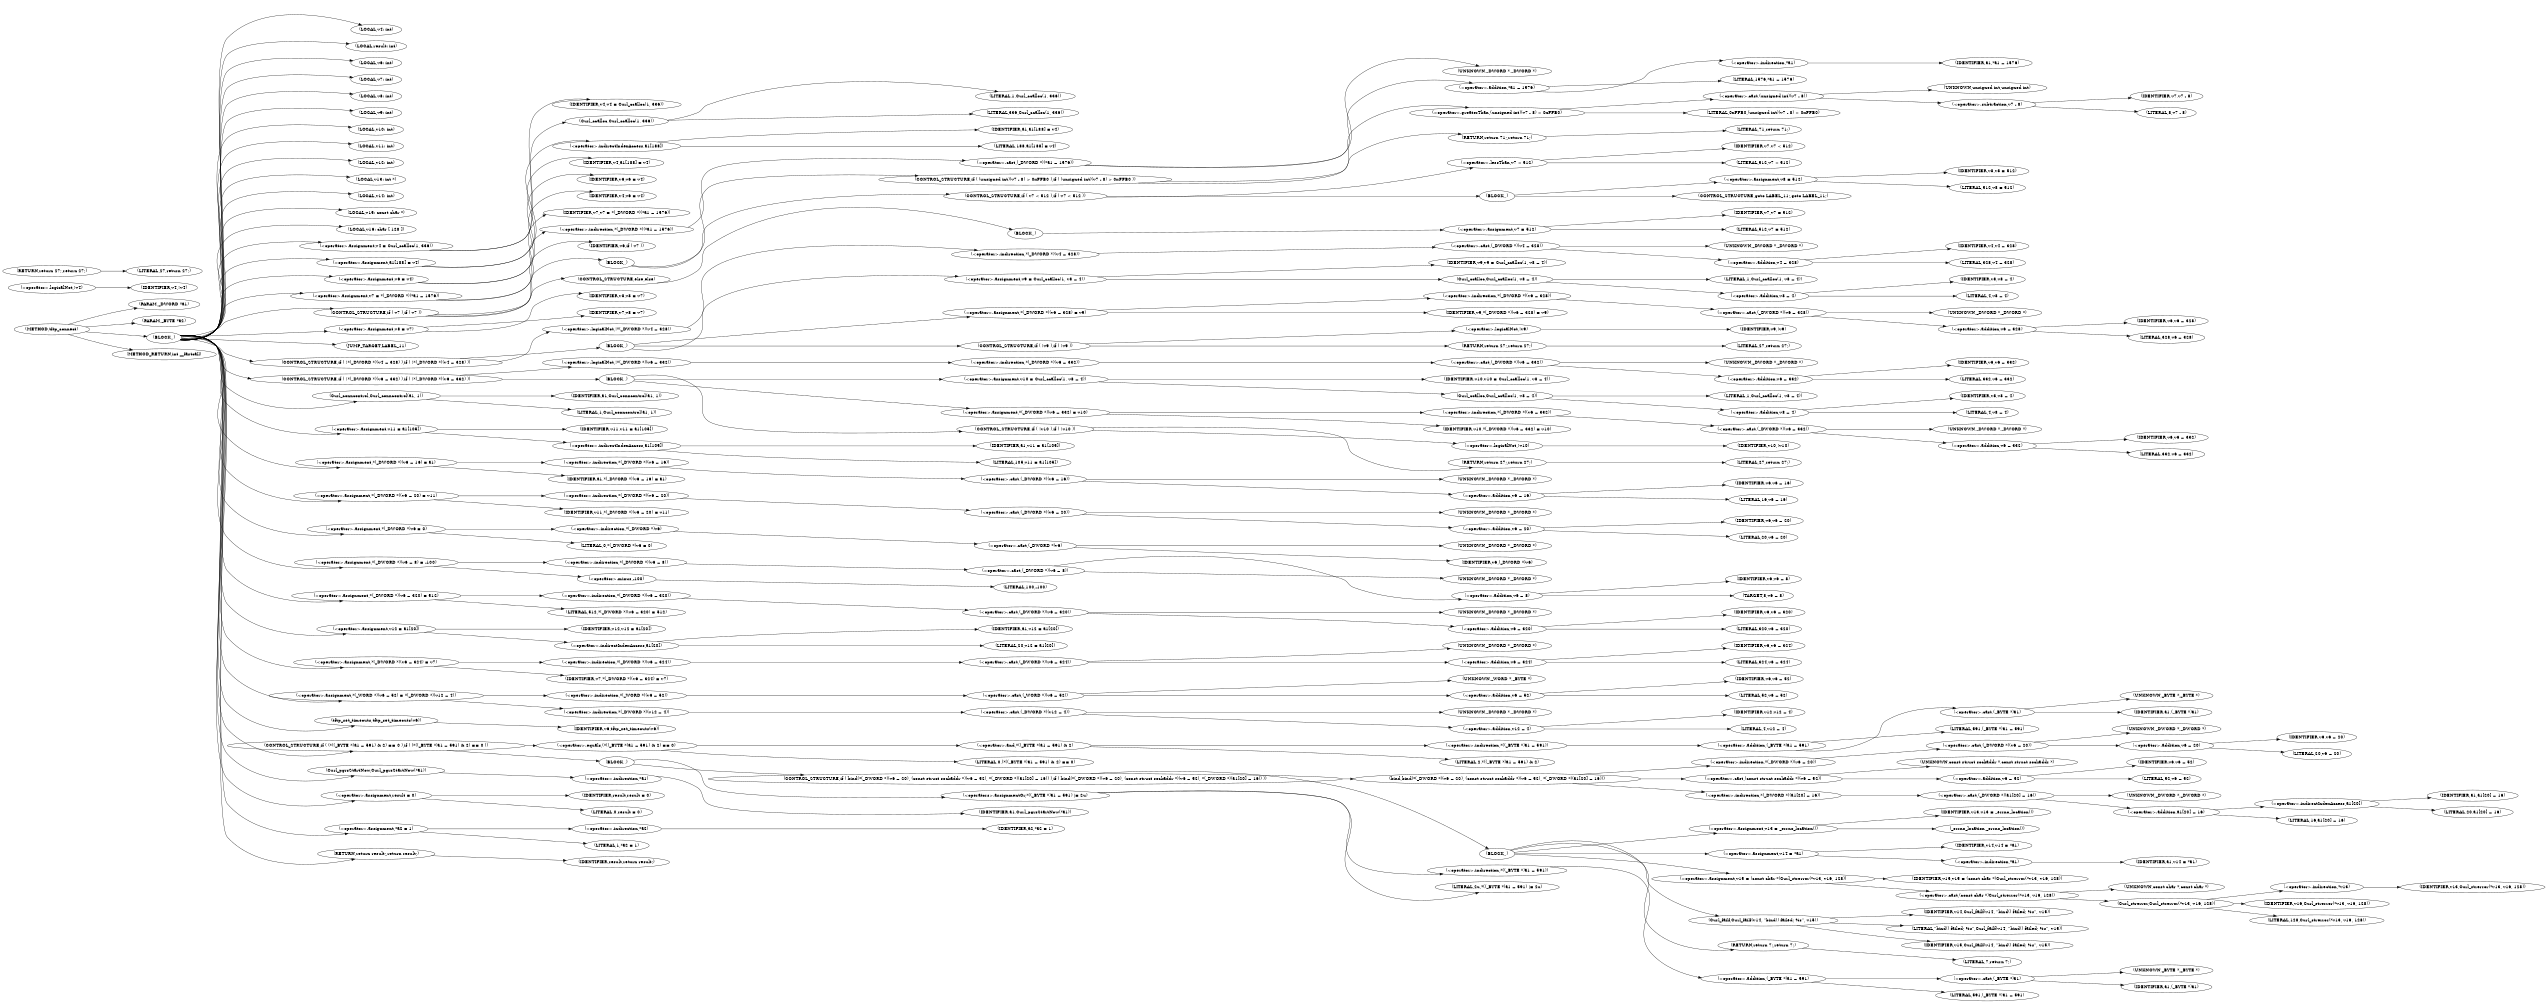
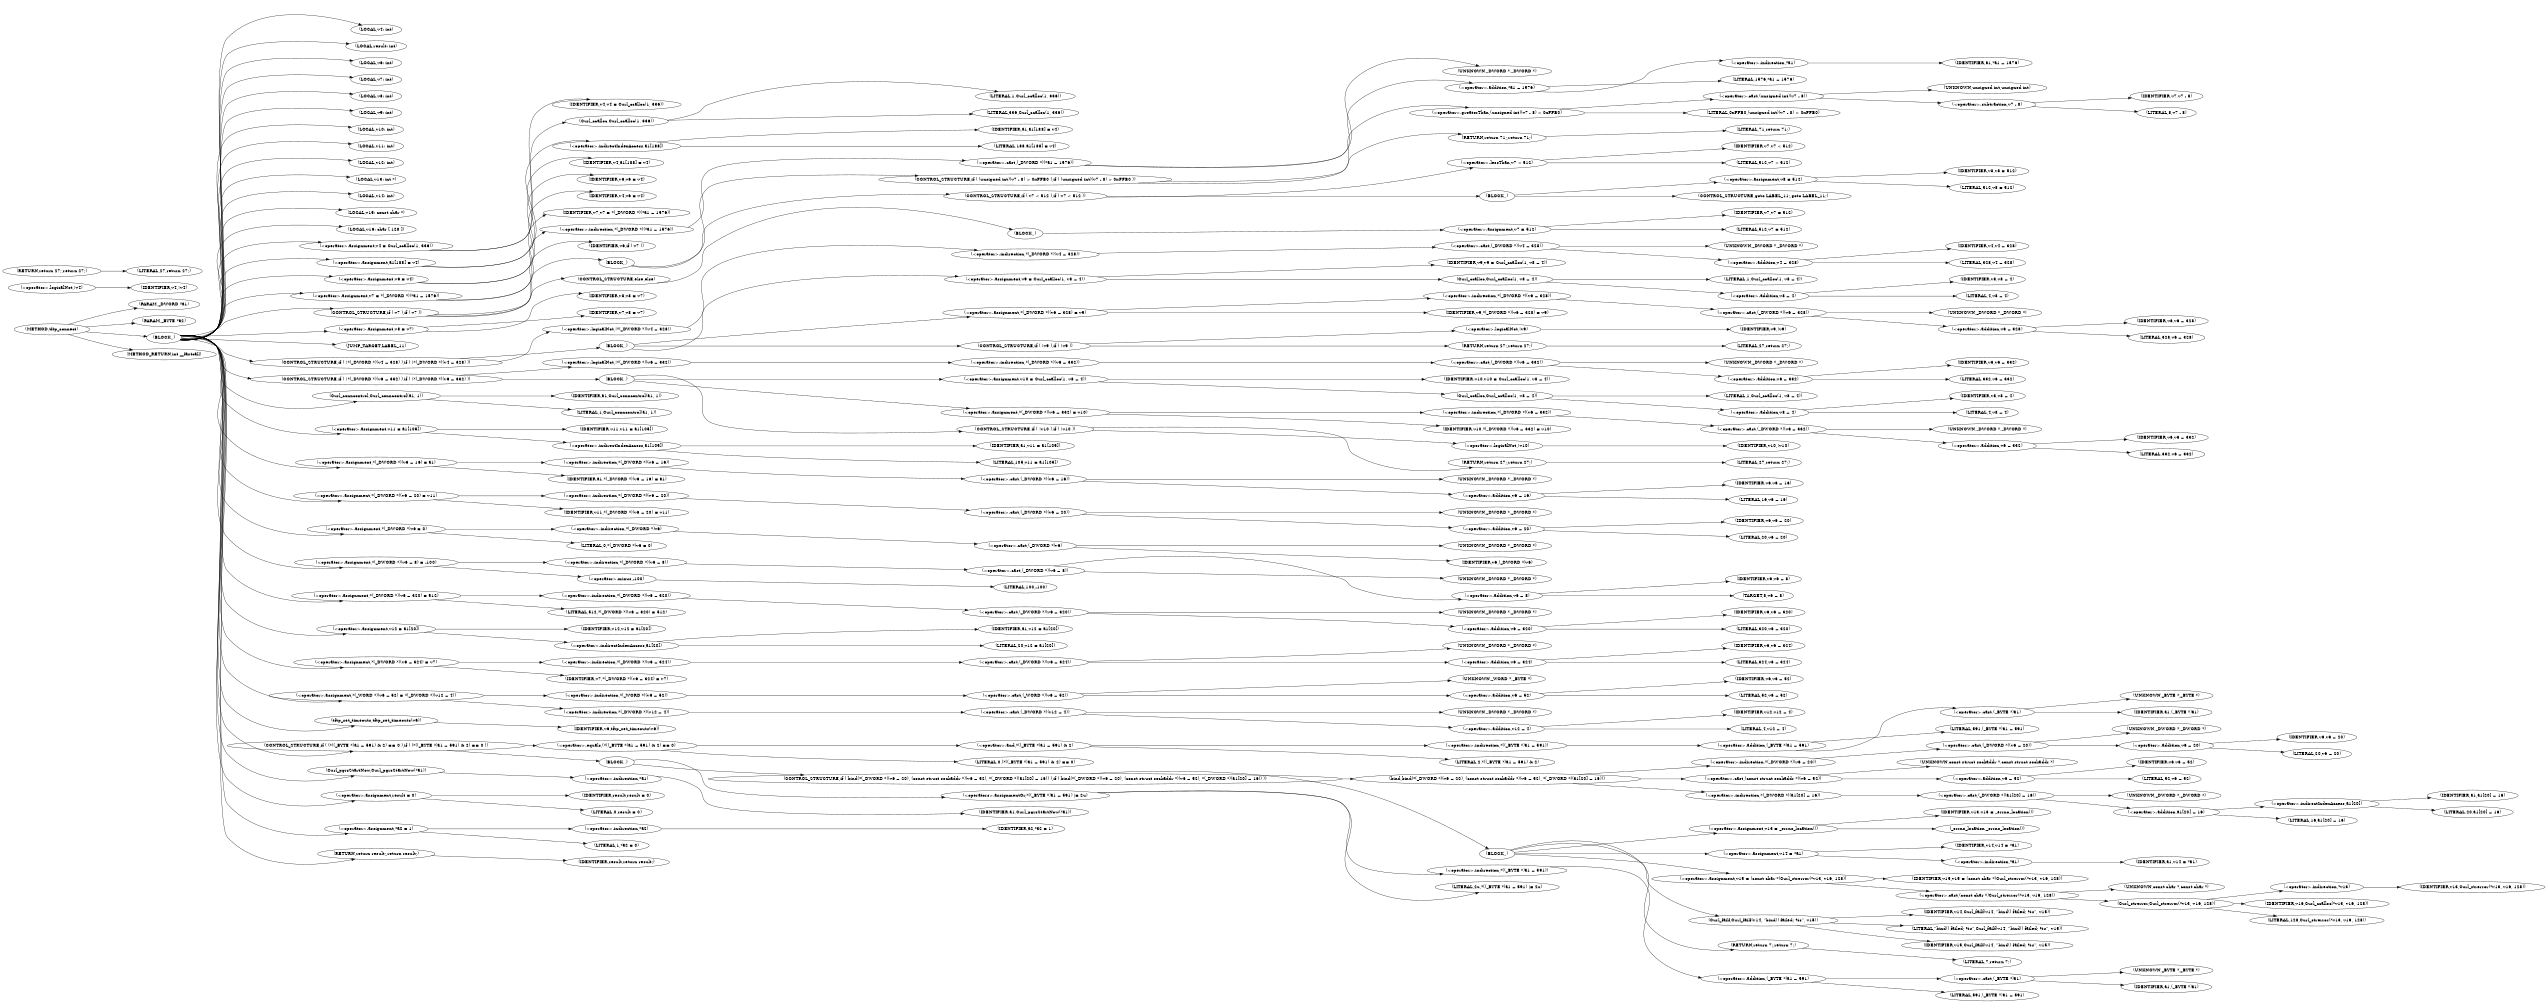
(617, 846) -> (617, 846)
(2317, 904) -> (2317, 904)
